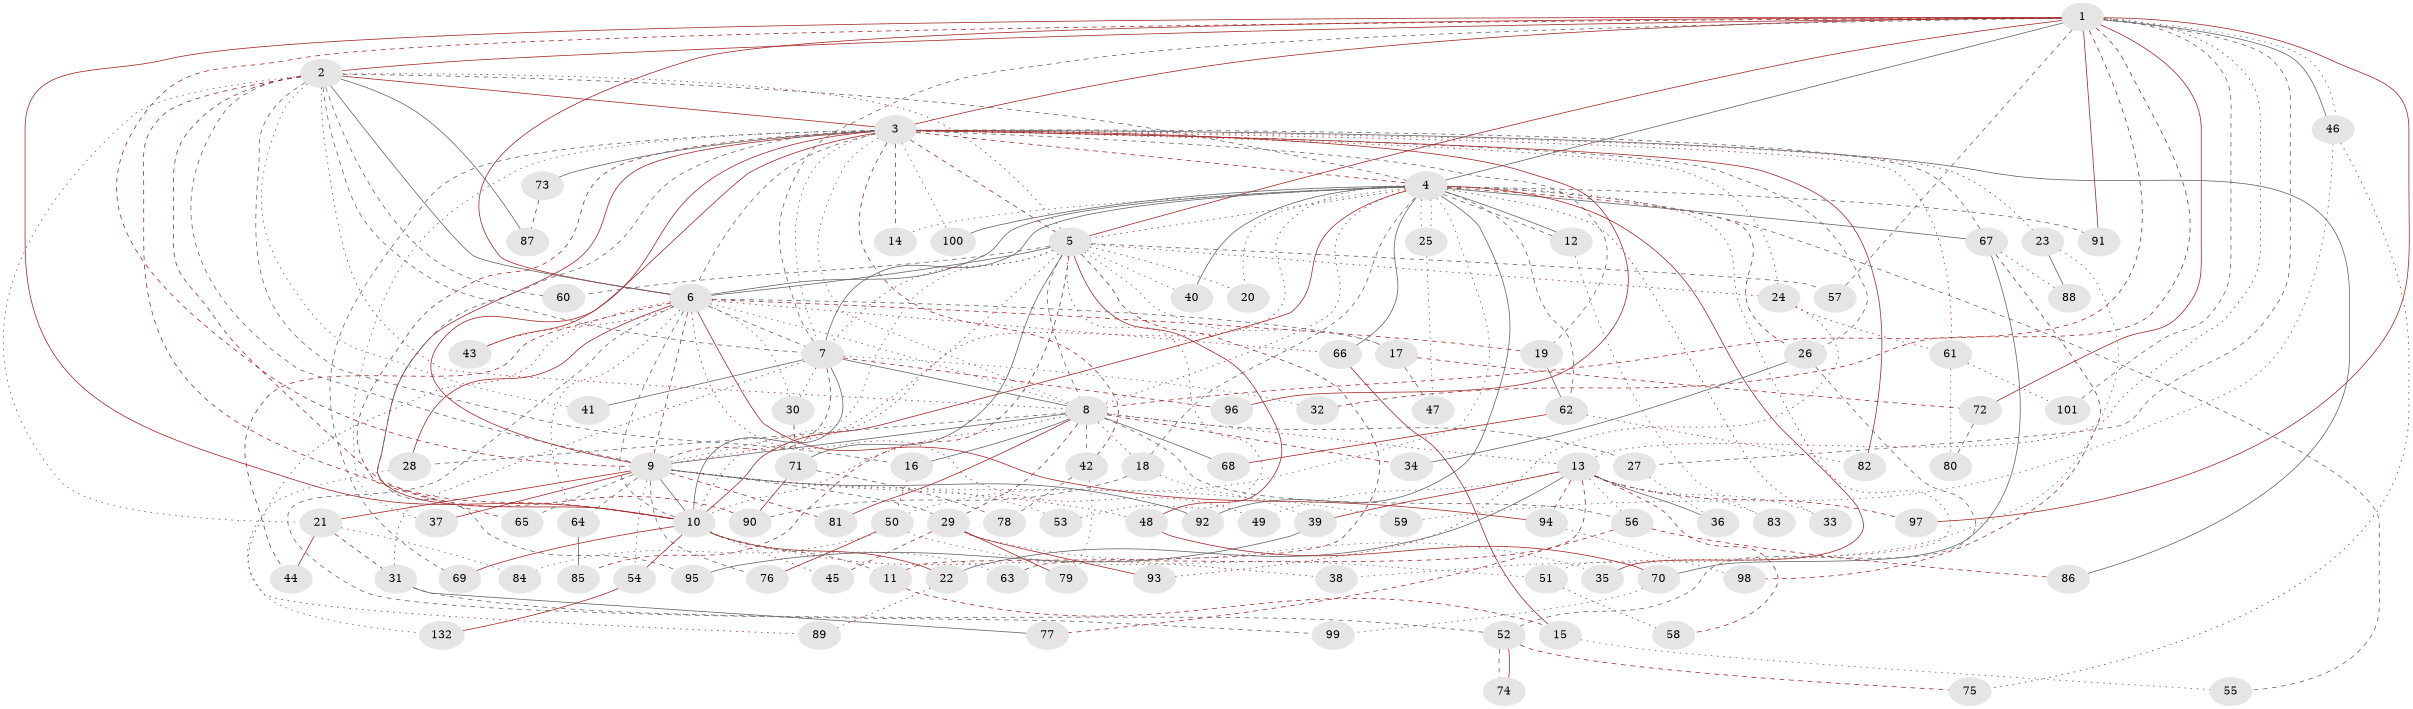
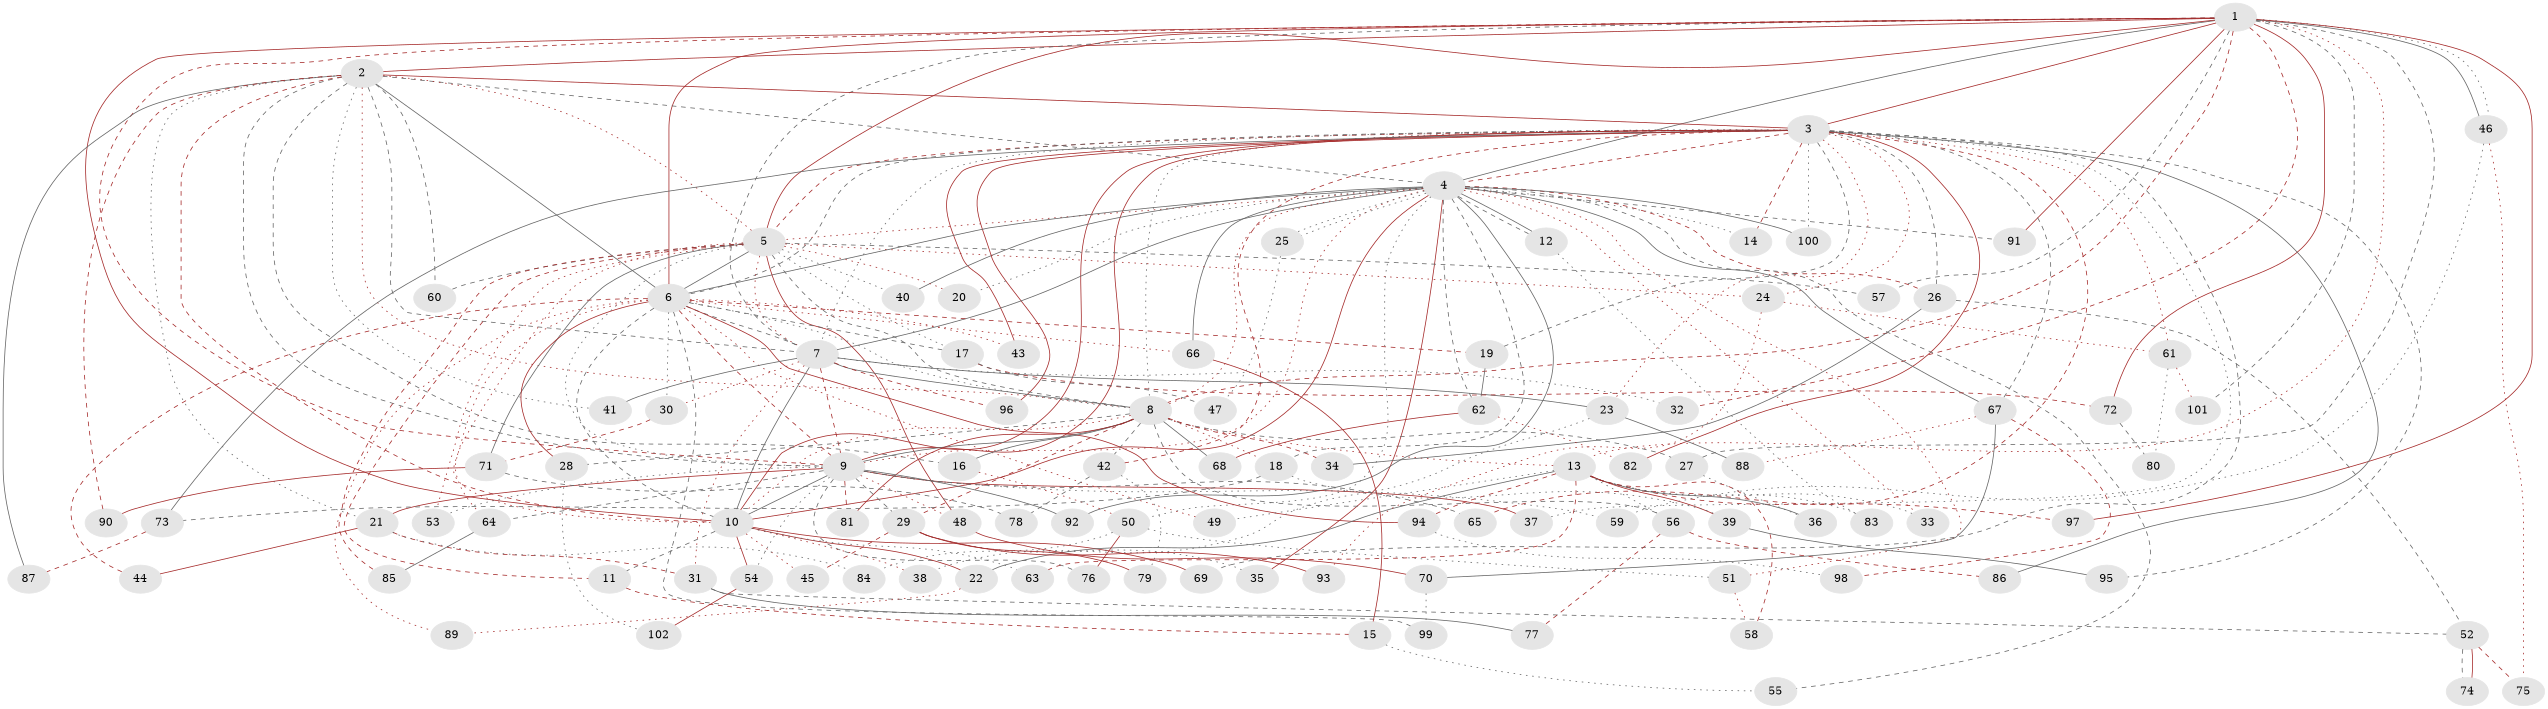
none -> (1194, 381)
(931, 500) -> (723, 508)
(442, 635) -> (659, 635)
